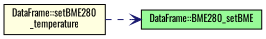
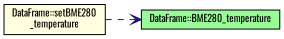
(202, 20) -> (211, 20)
